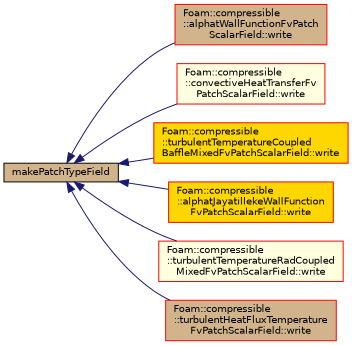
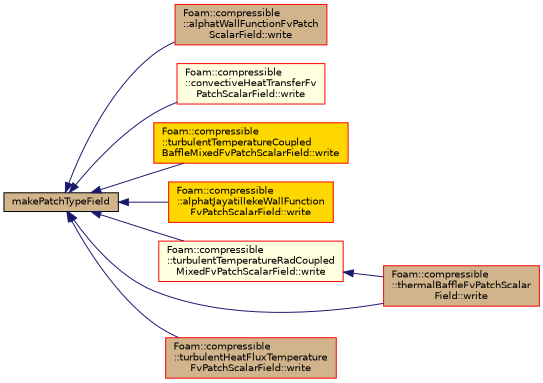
none -> (462, 286)
